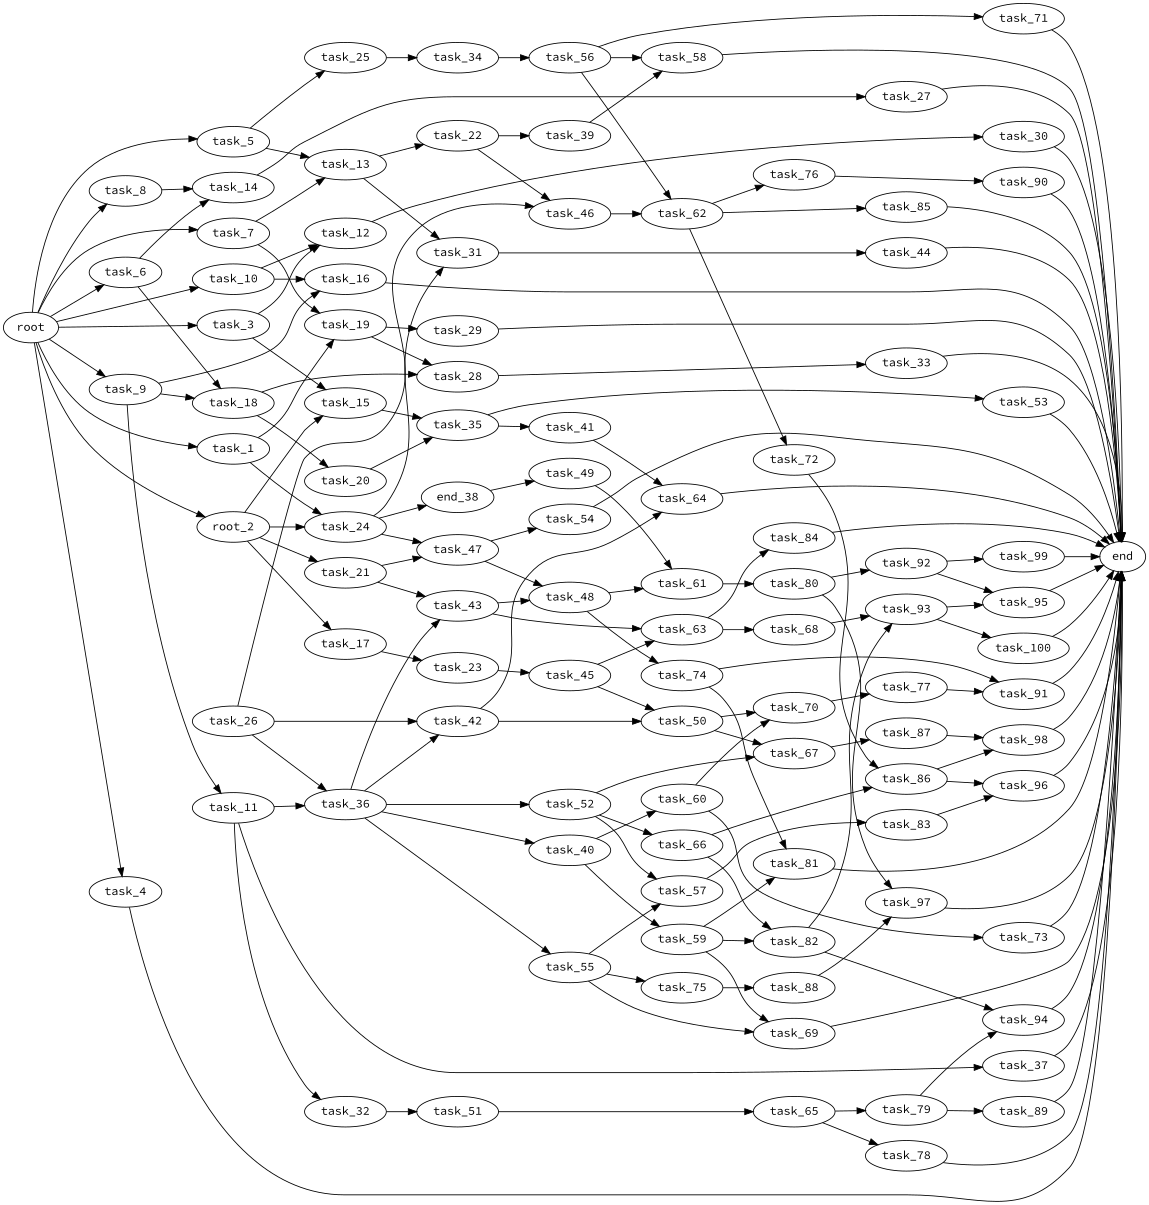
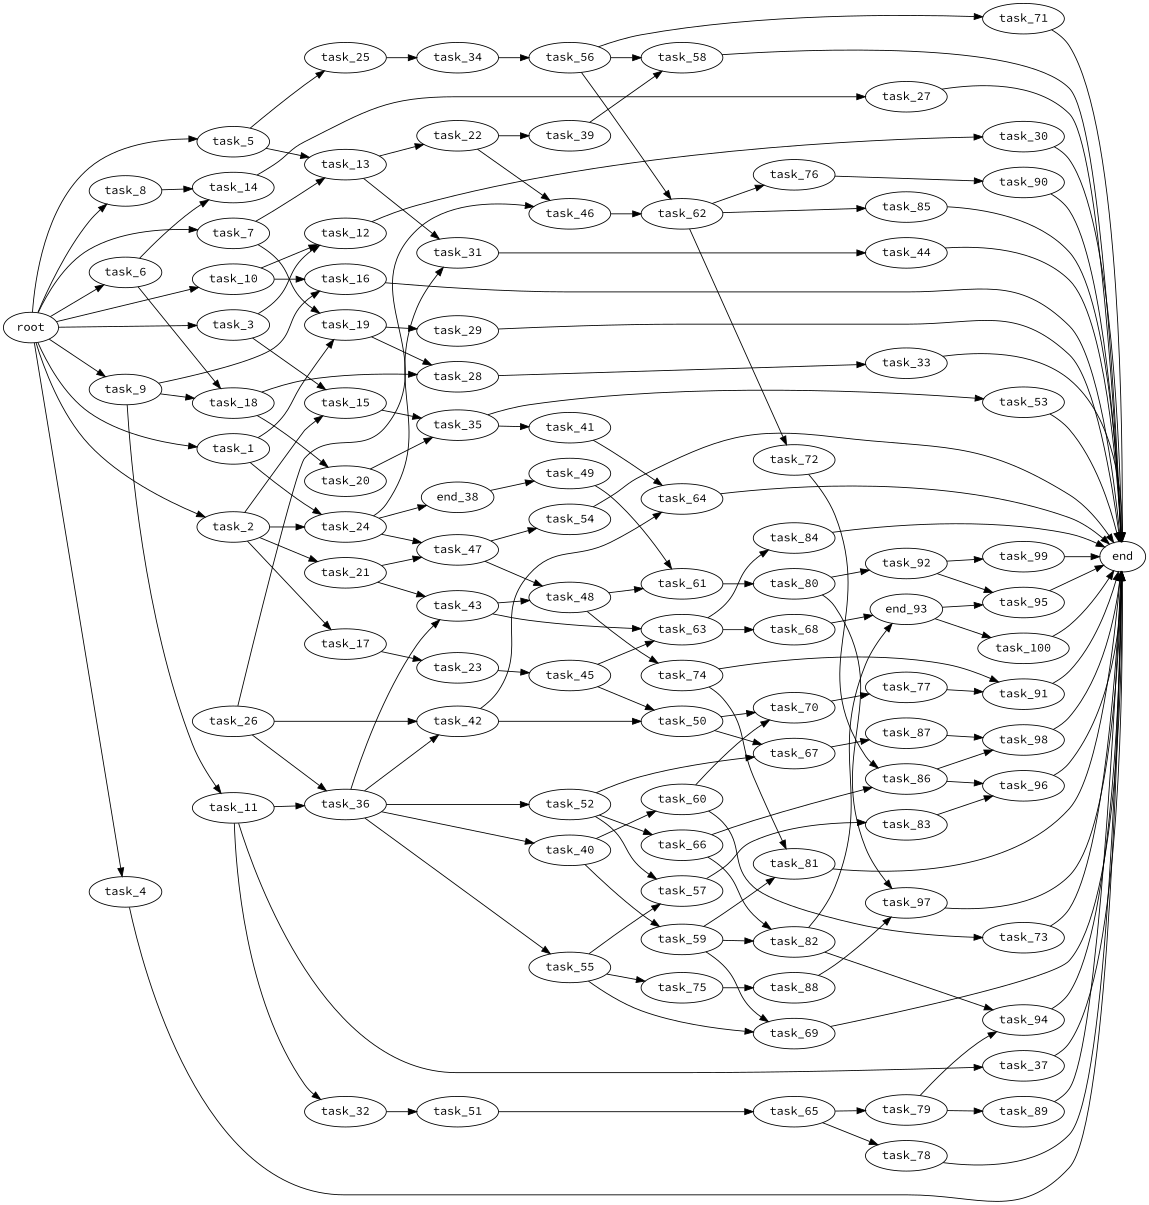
(233, 527) -> (233, 527)
(906, 609) -> (906, 609)
